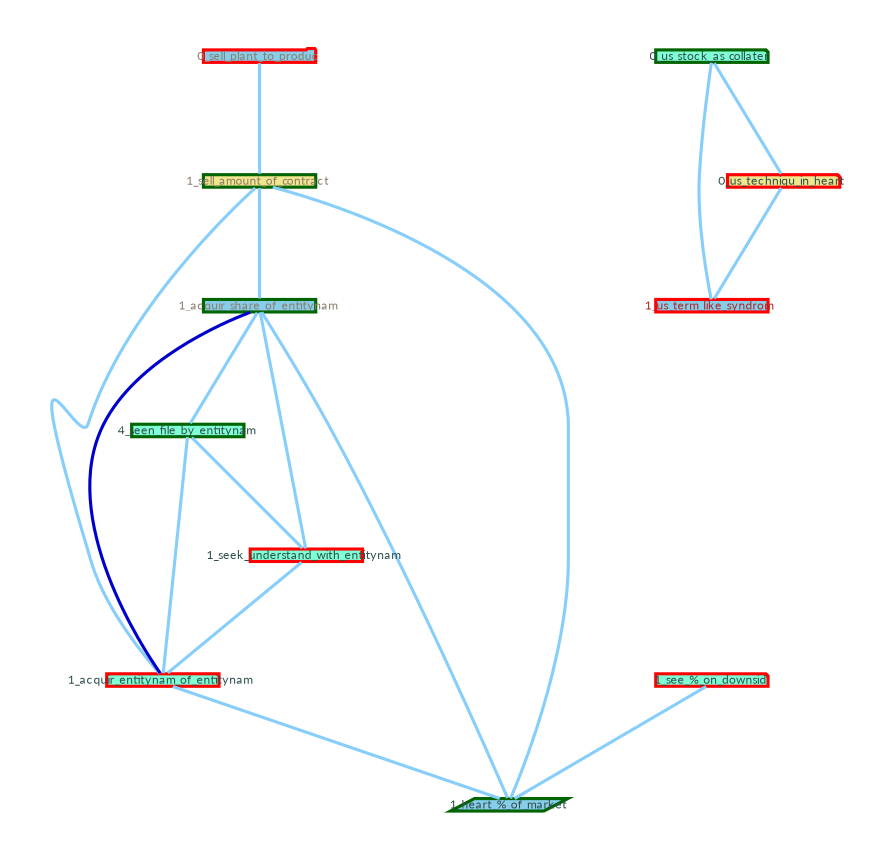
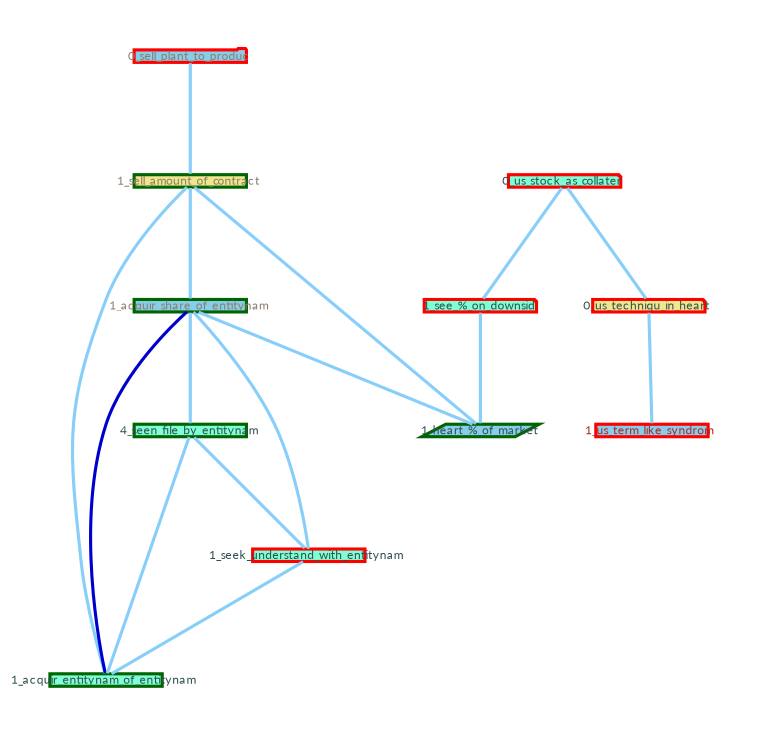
(712, 56) -> (565, 181)
(699, 181) -> (523, 243)
(163, 680) -> (106, 680)
(336, 743) -> none
